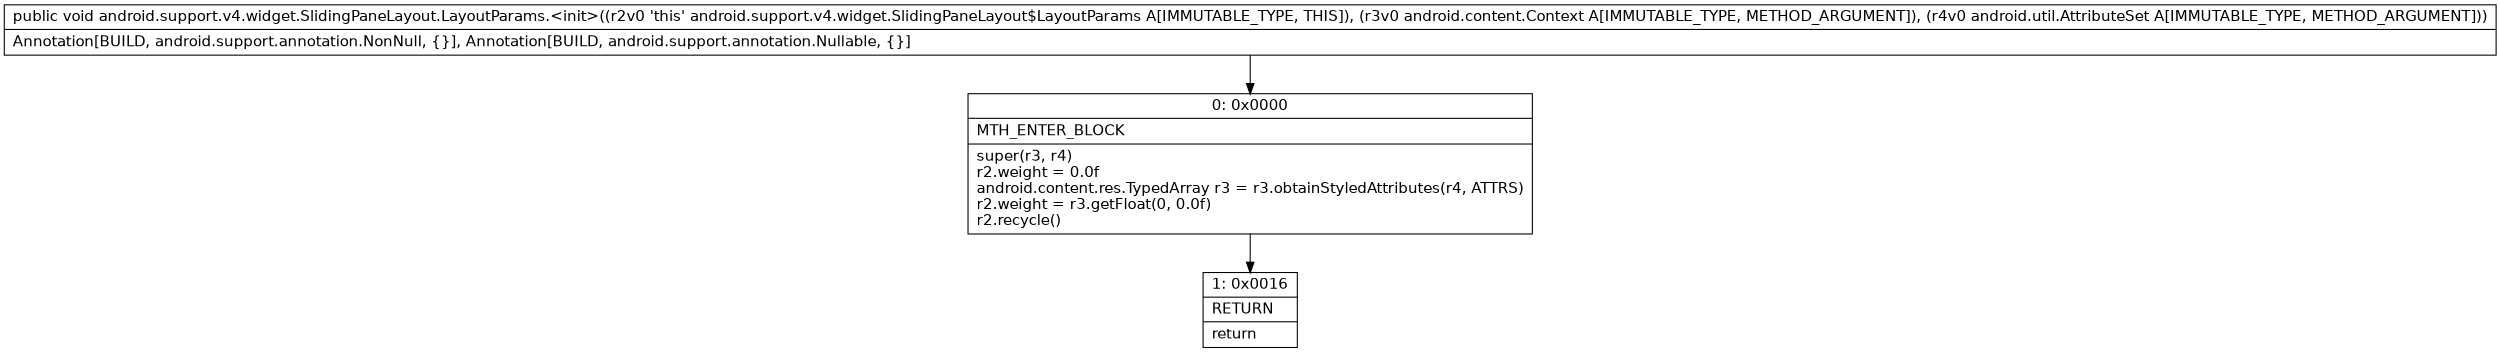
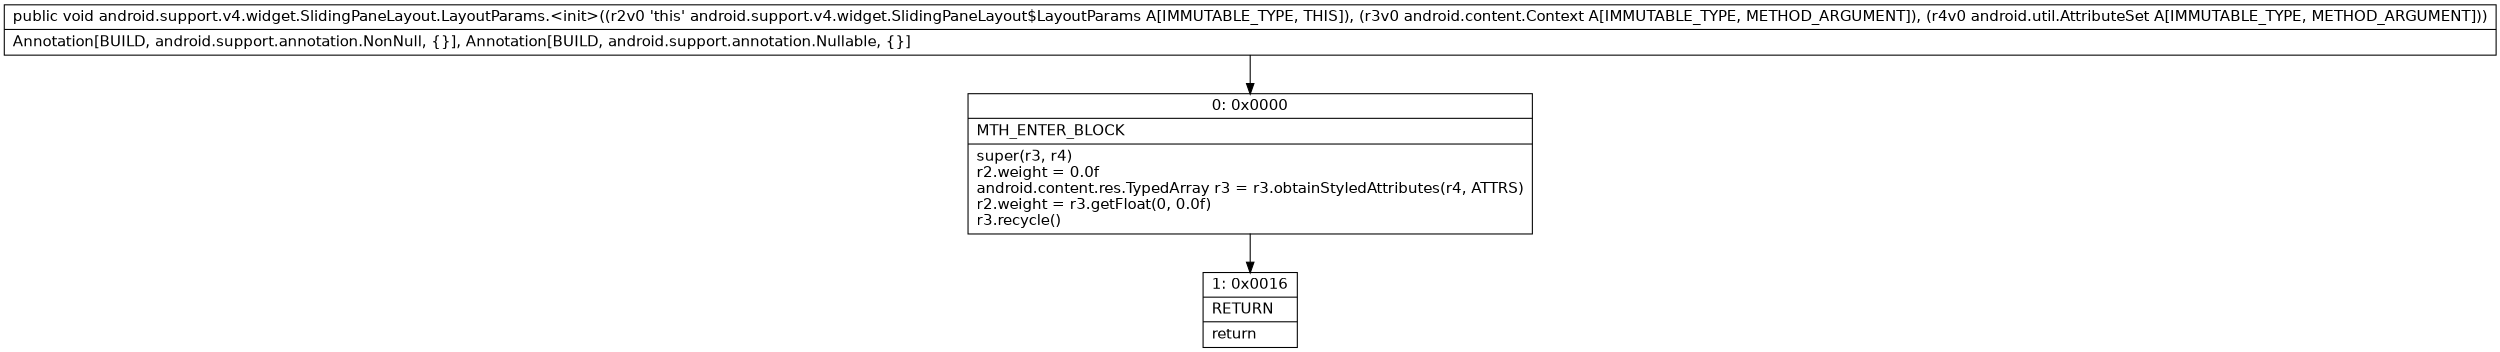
(1019, 221) -> (1019, 221)
